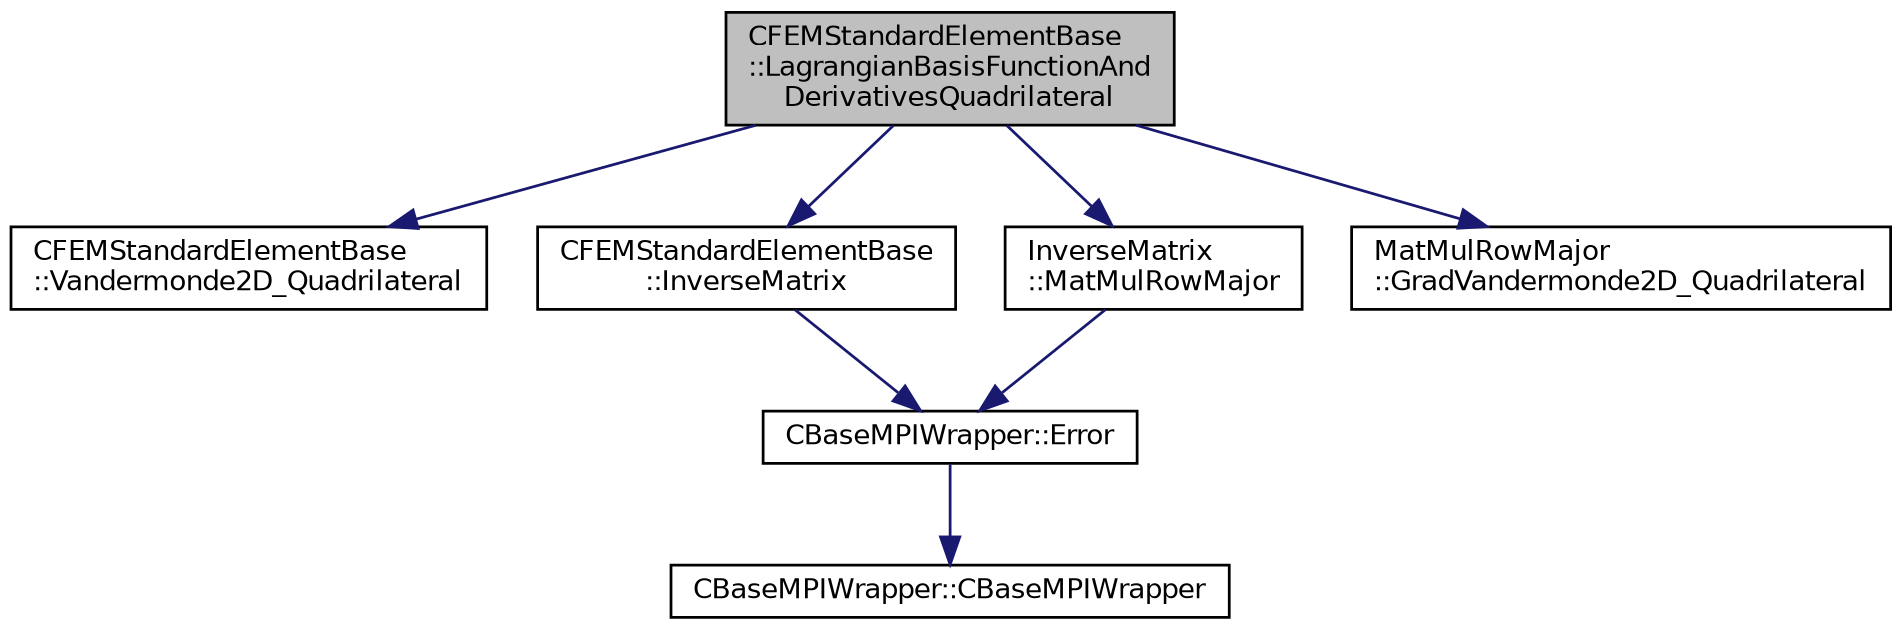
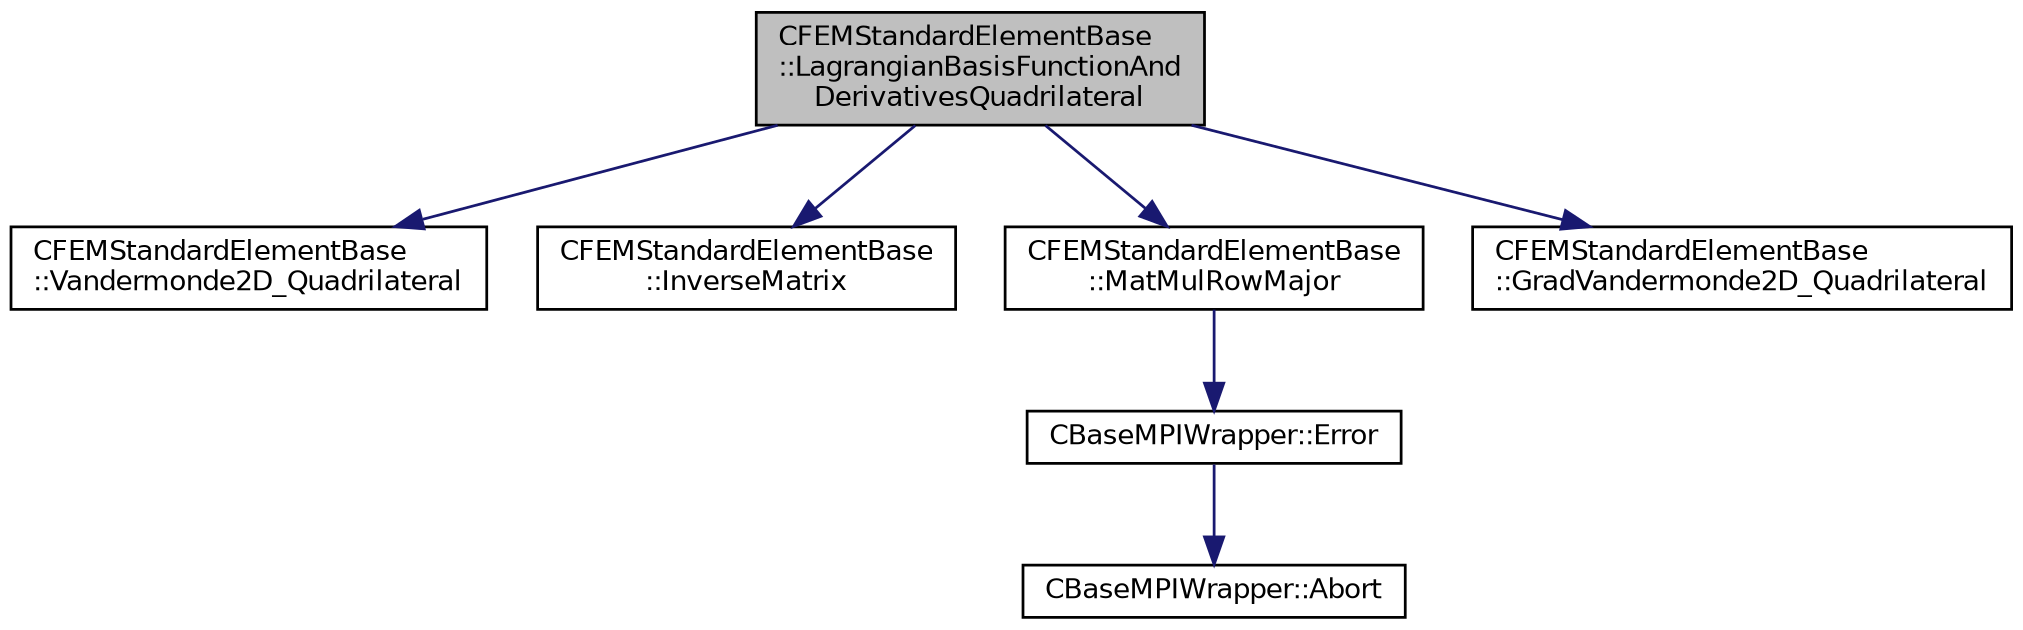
(1154, 268) -> (1214, 268)
(1621, 268) -> (1742, 268)
(847, 351) -> none
(950, 591) -> (1214, 591)
